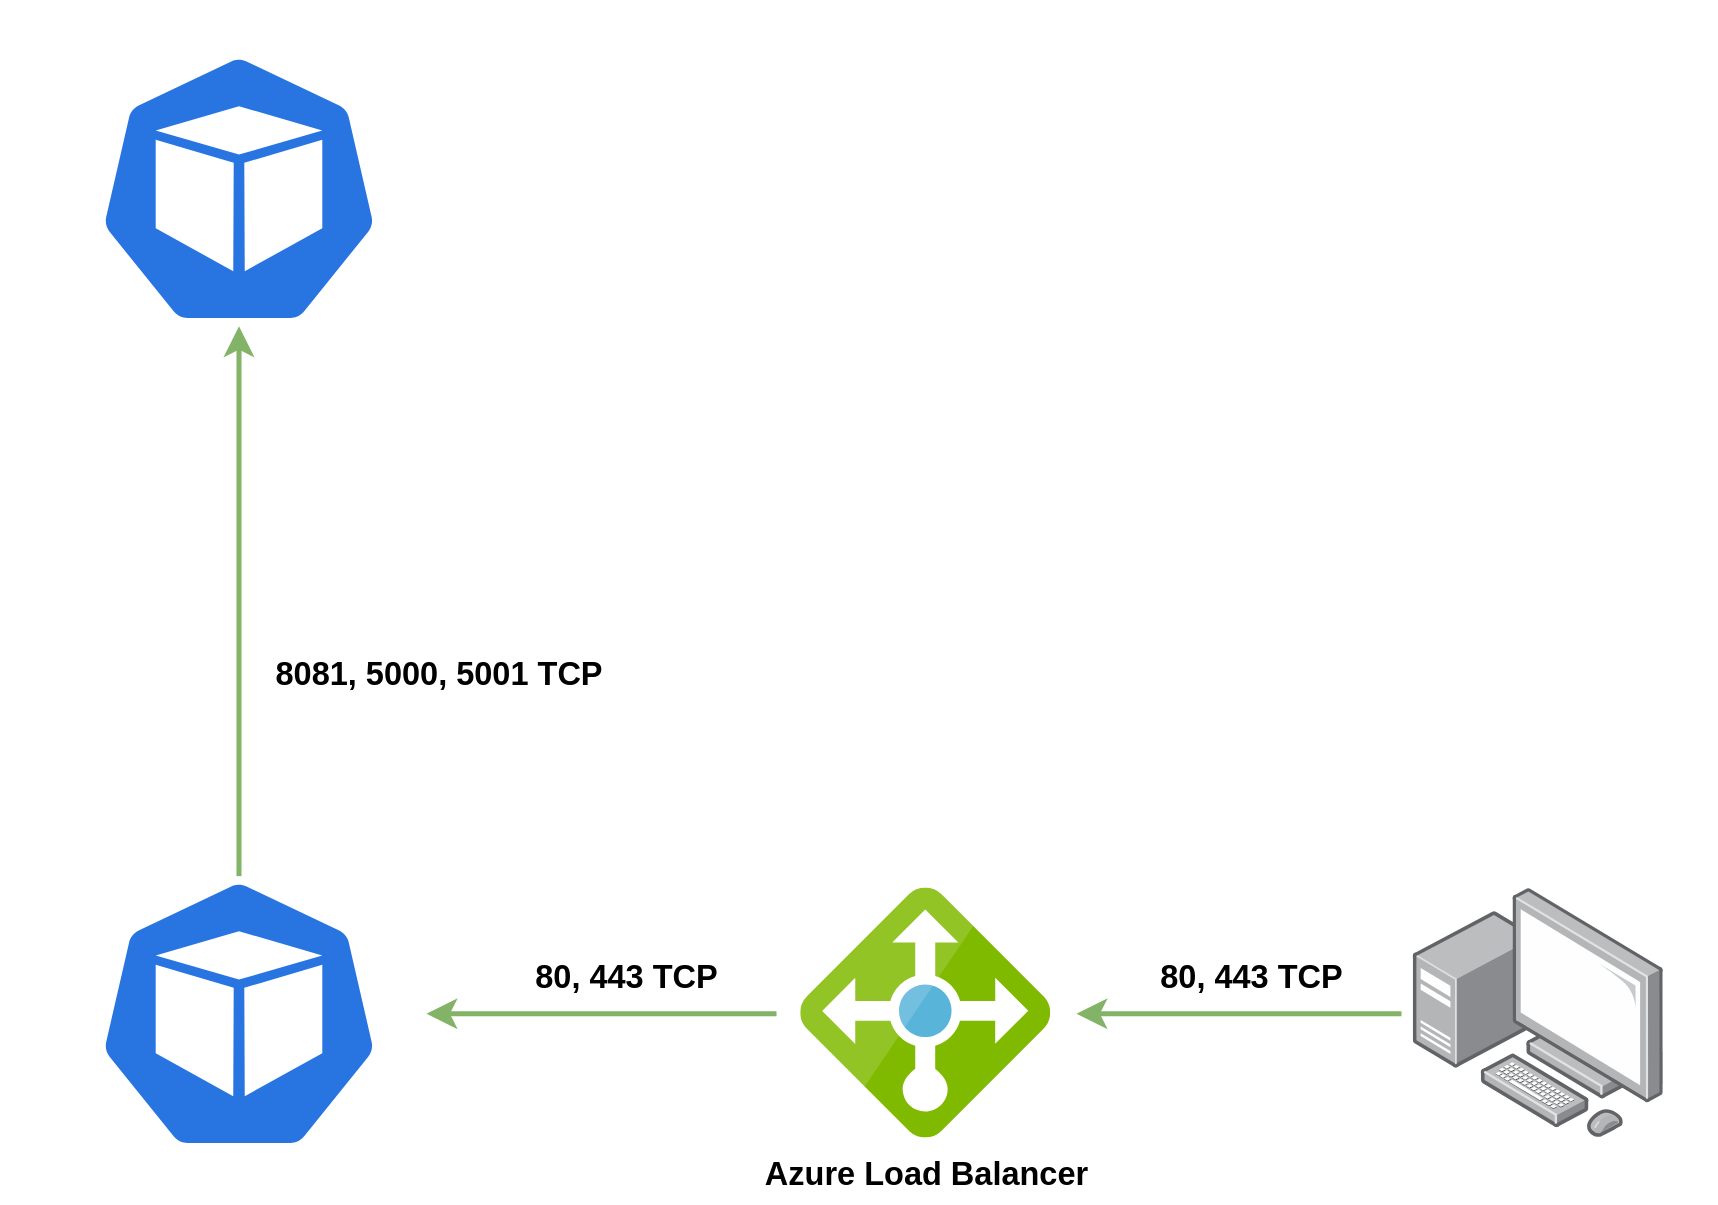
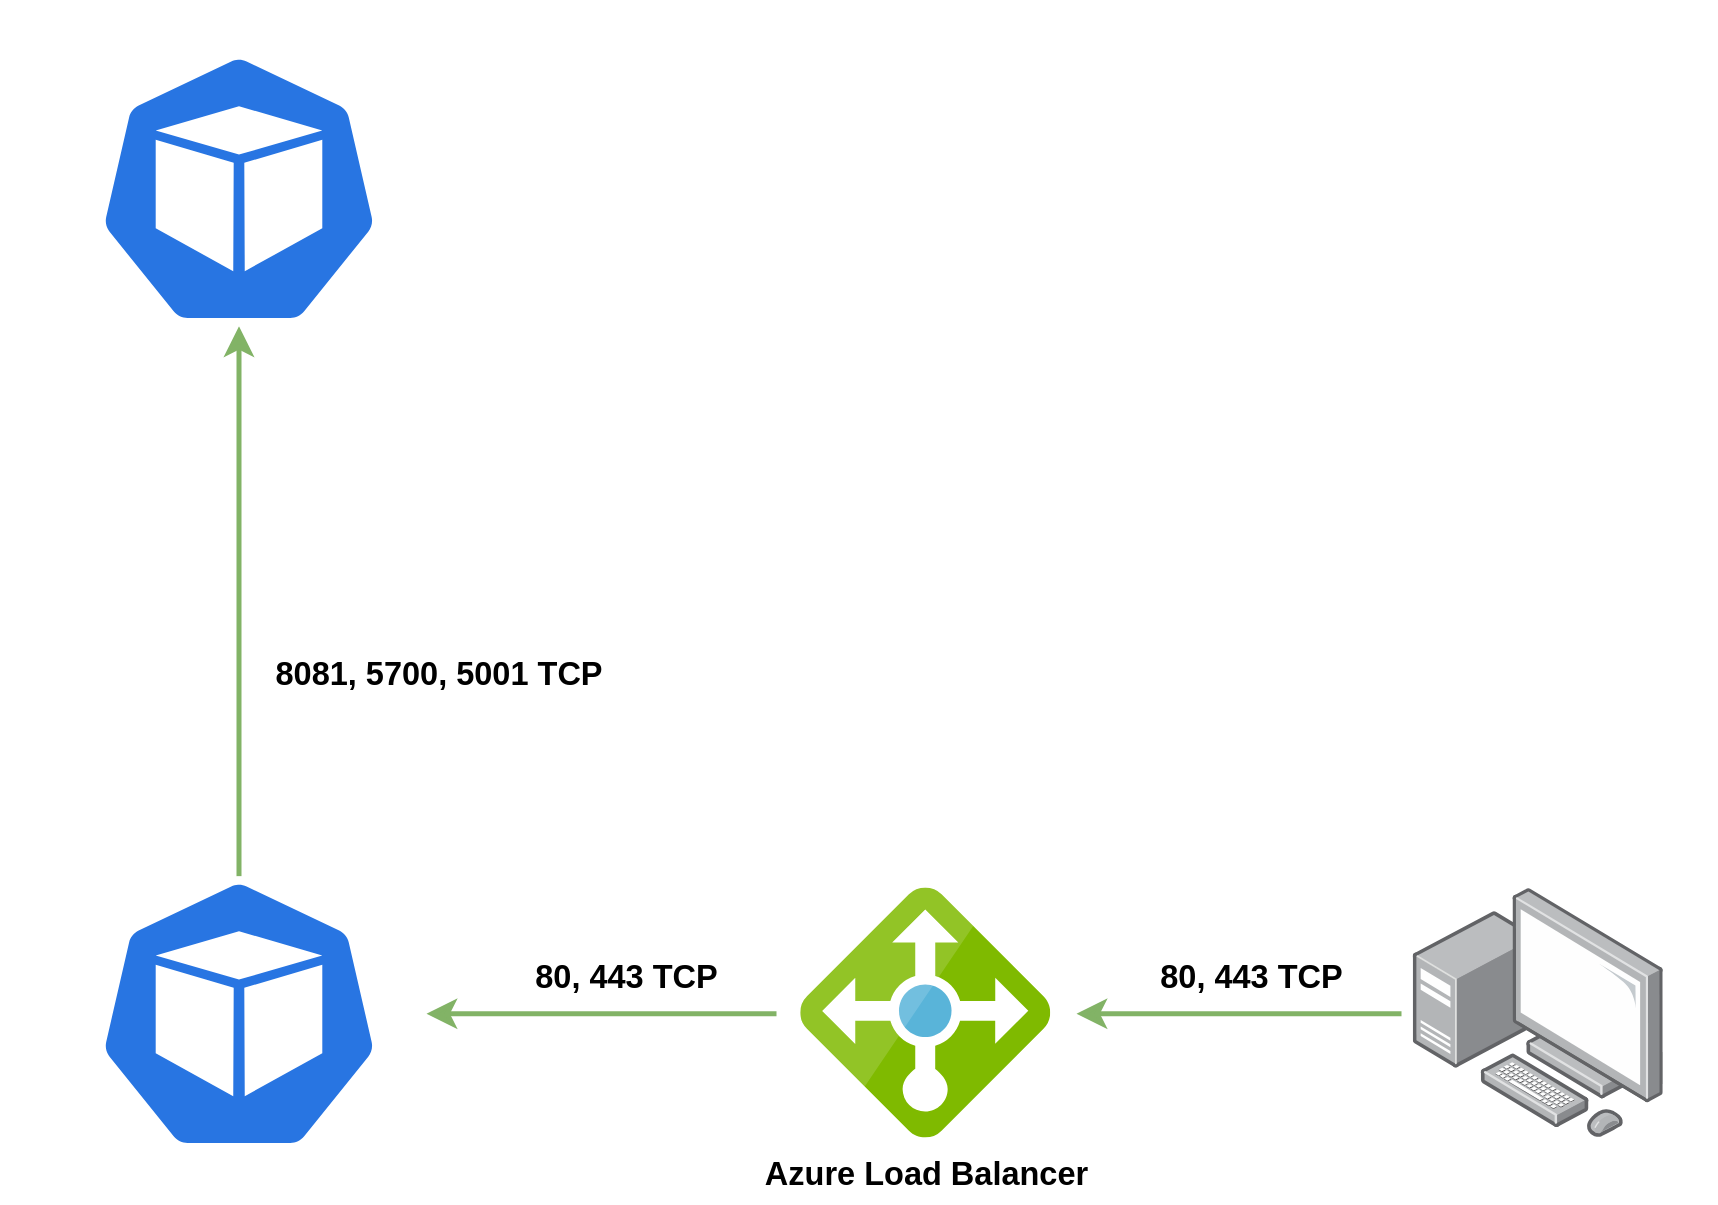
(440, 694) -> (440, 694)
